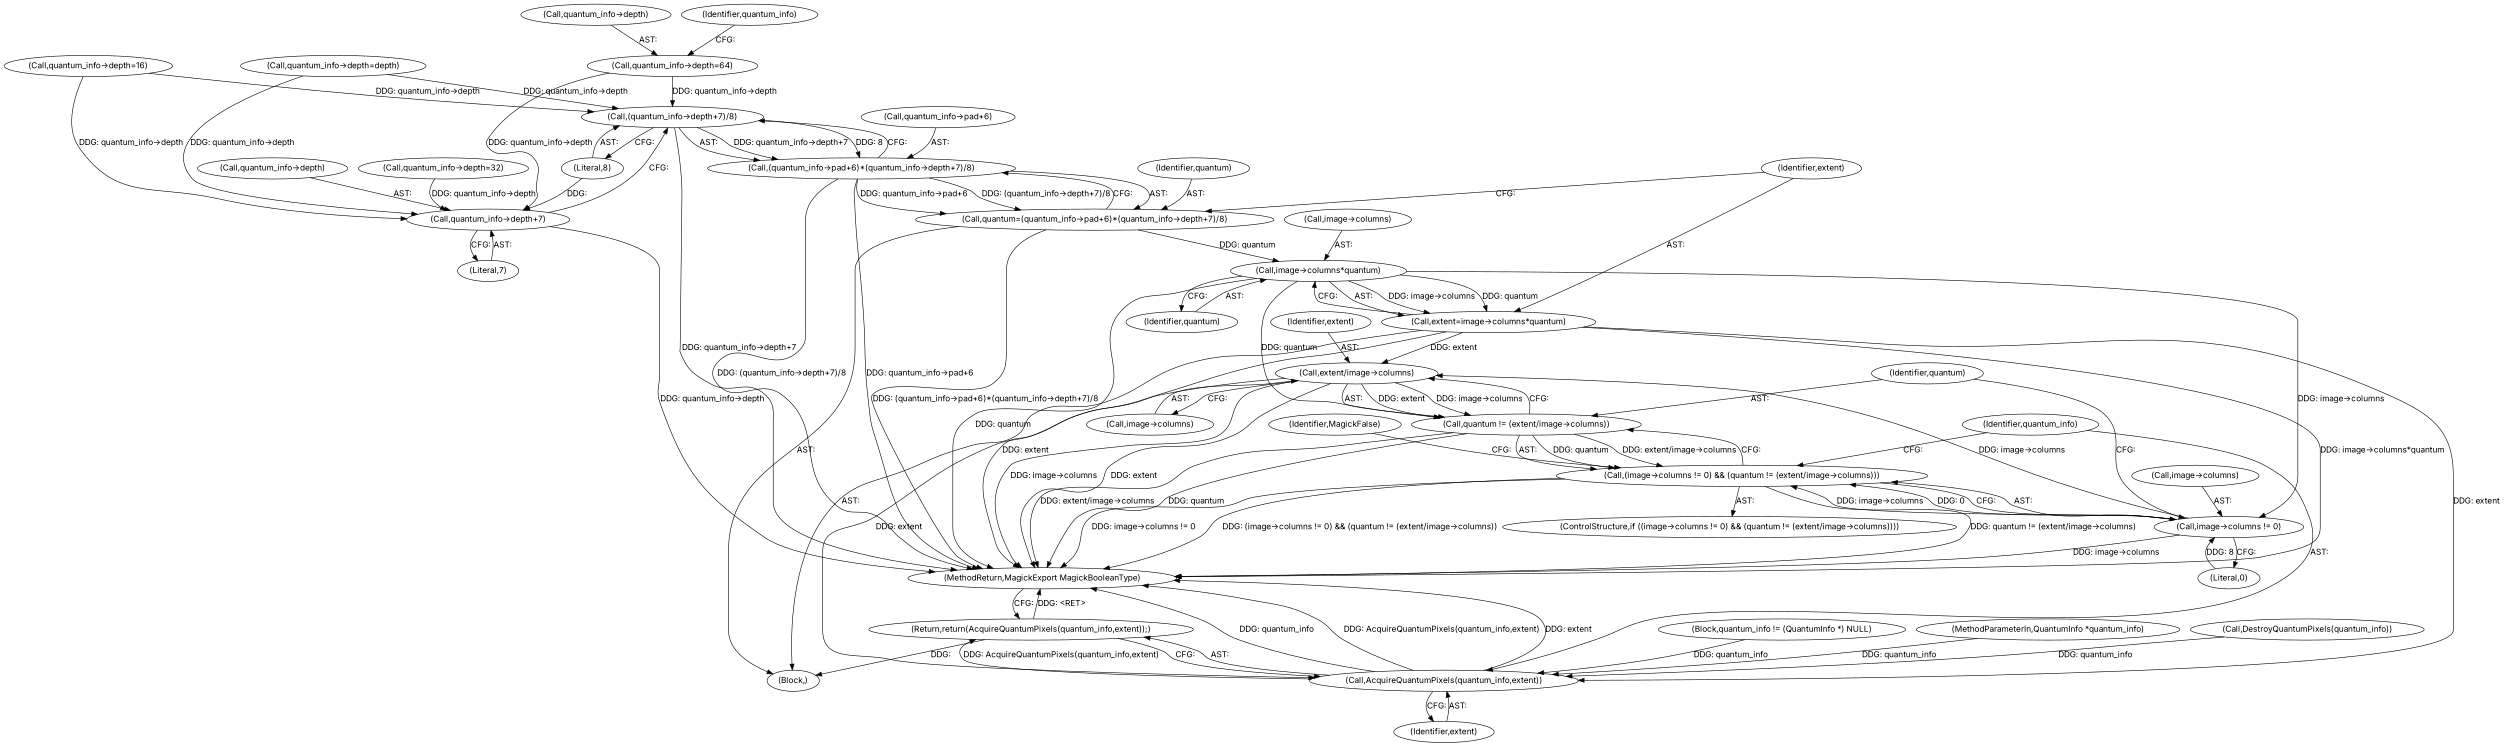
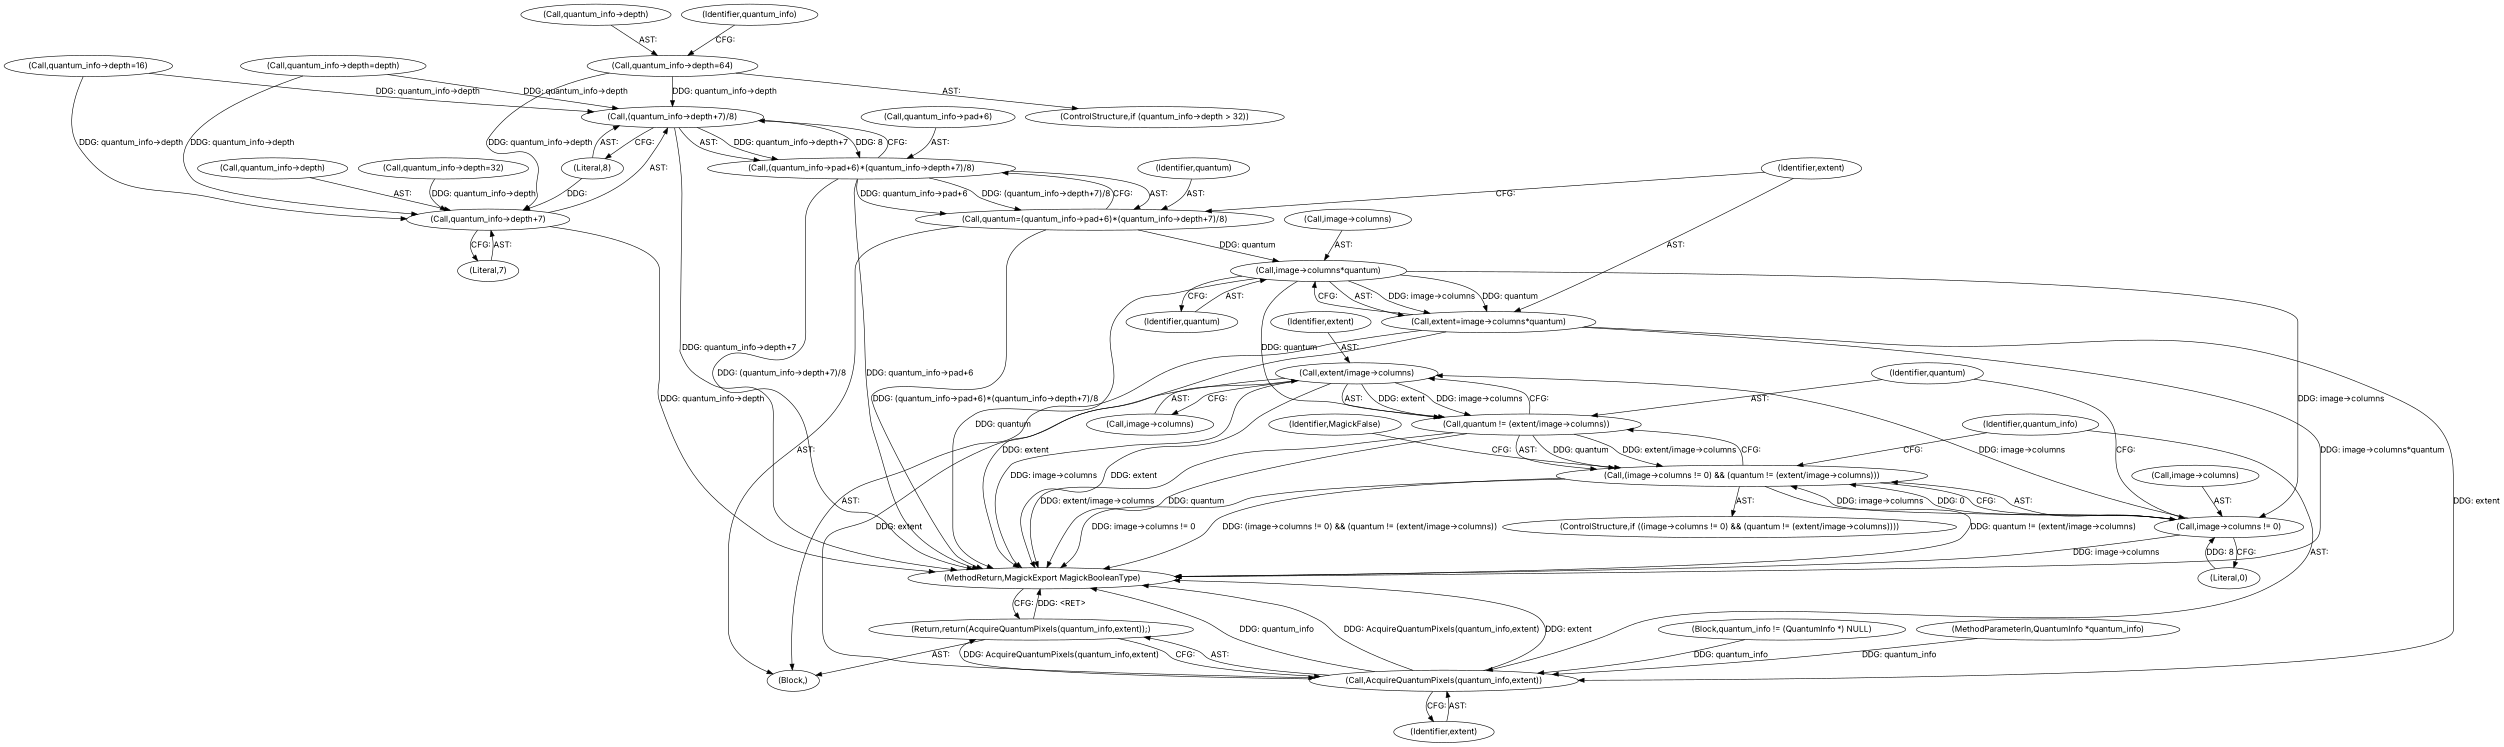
none -> (1155, 117)
(660, 168) -> (660, 168)
(1425, 347) -> none
(2307, 630) -> none
(942, 655) -> (942, 655)
